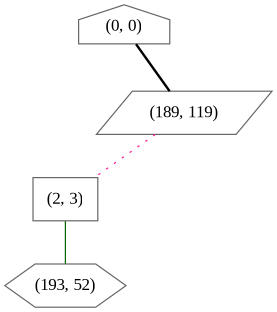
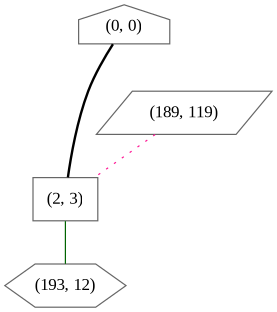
(153, 68) -> (83, 108)
(65, 286) -> (65, 286)
